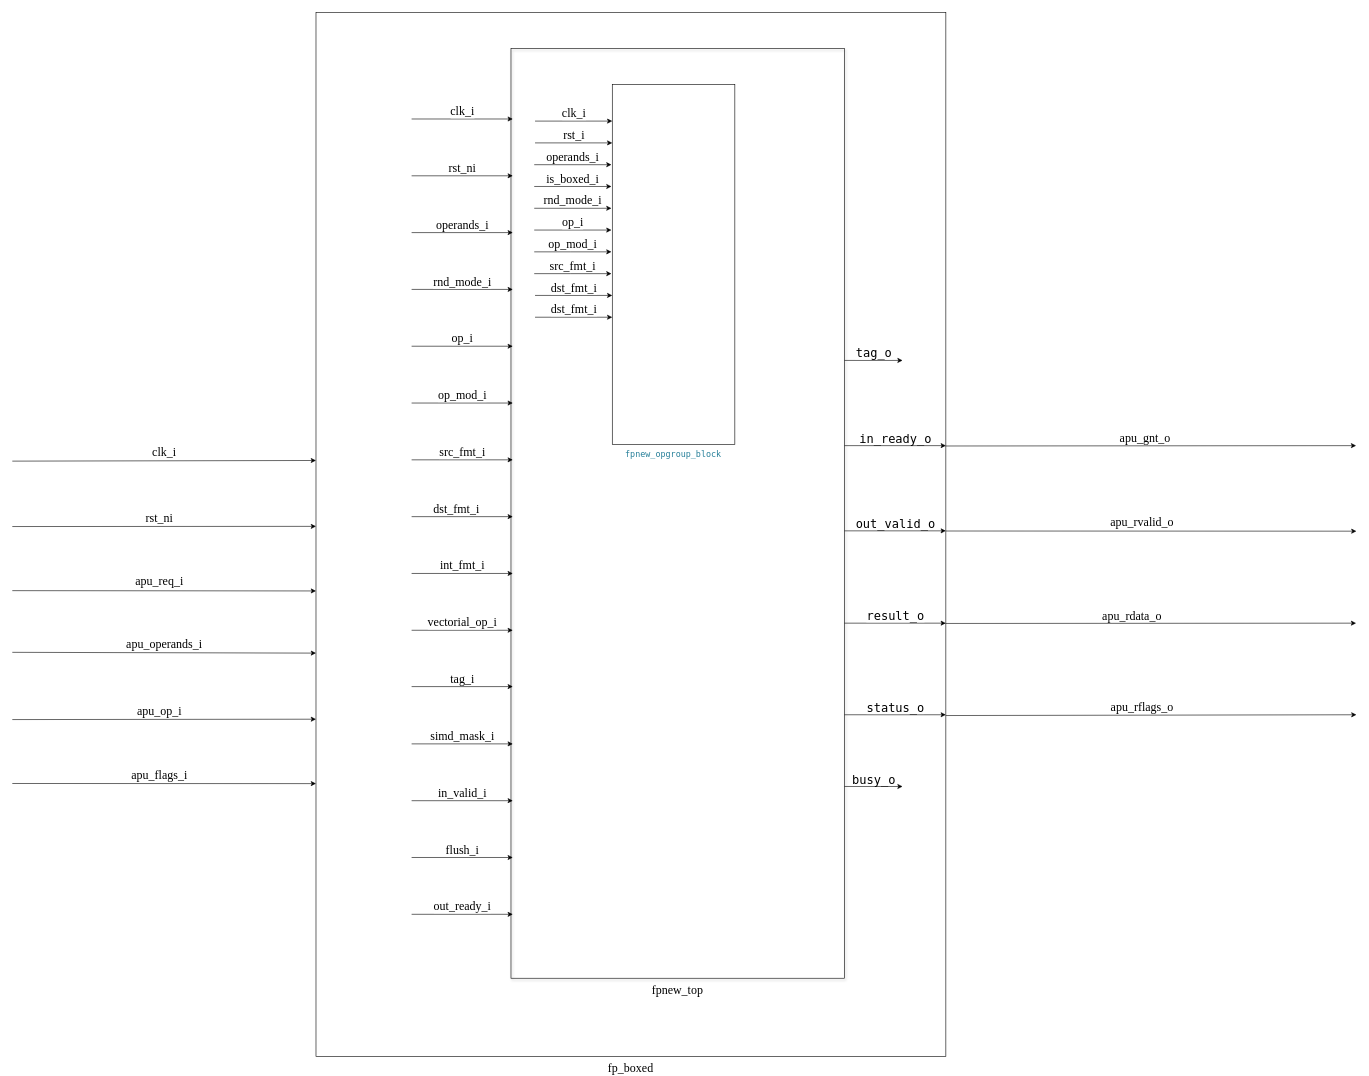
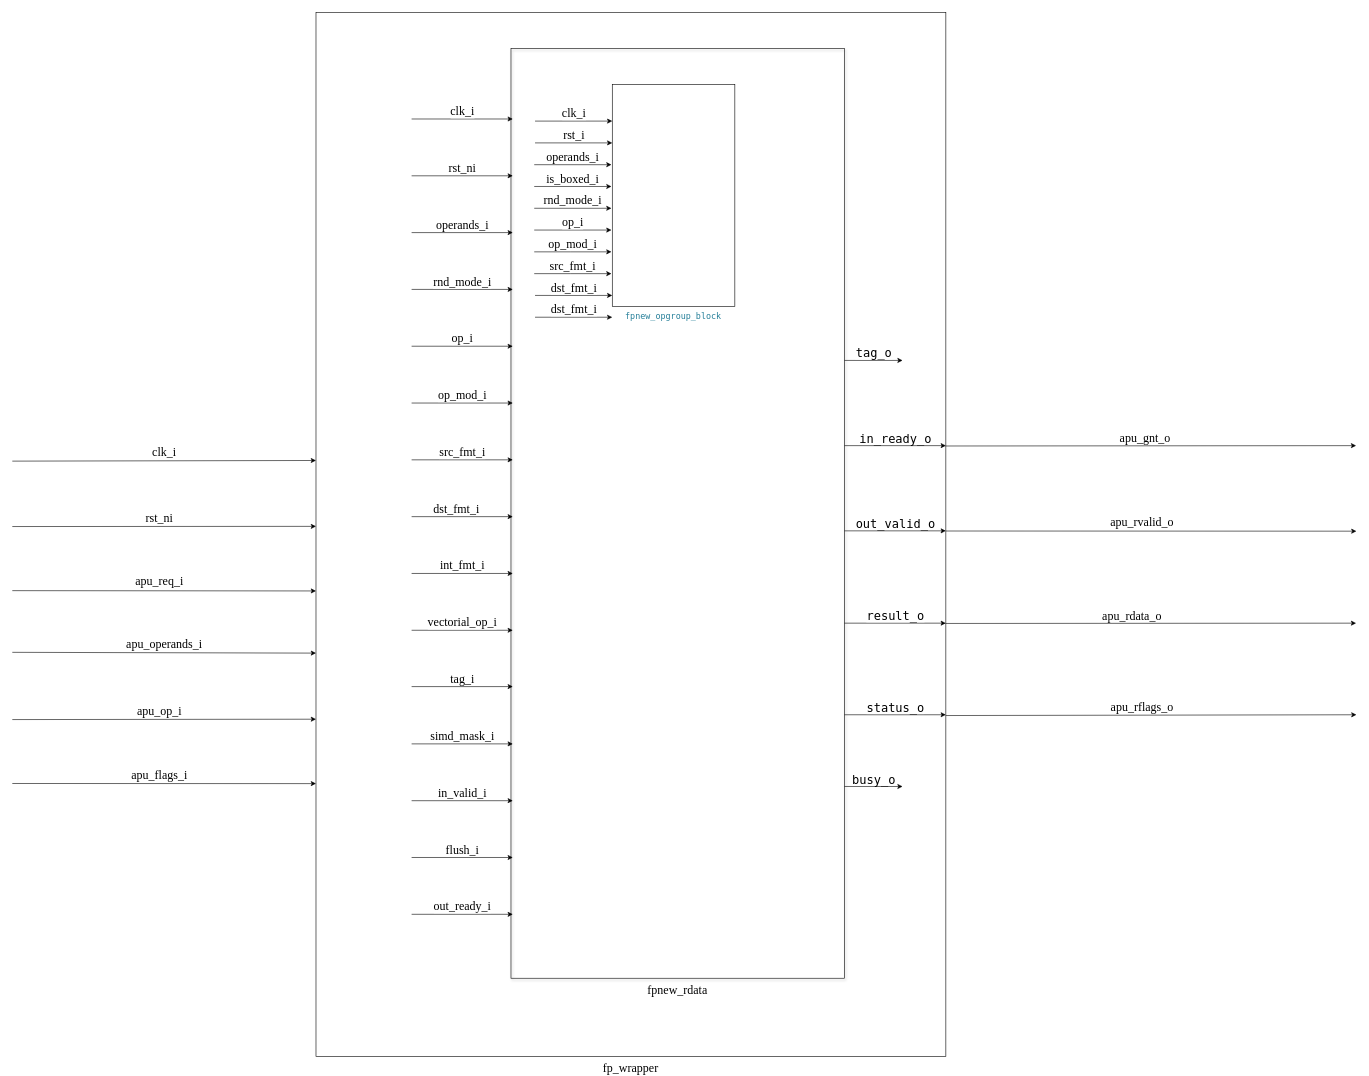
(674, 264) -> (674, 195)
(678, 990) -> (678, 990)
(631, 1068) -> (631, 1068)
